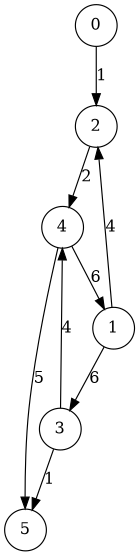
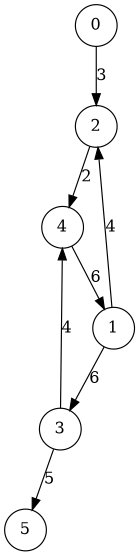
(102, 76) -> (102, 76)
(34, 371) -> none
(50, 480) -> (50, 480)
